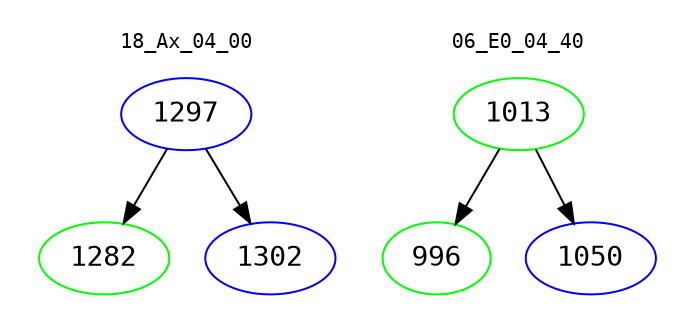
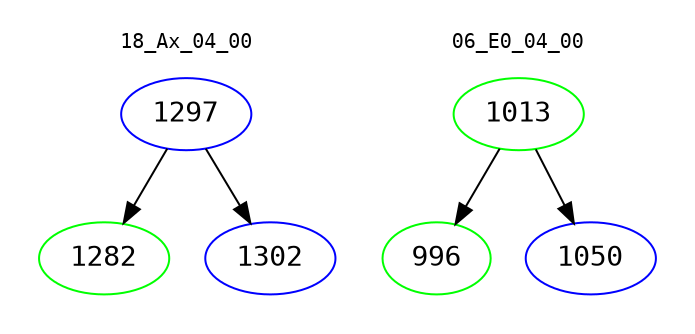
(519, 43) -> (519, 43)
